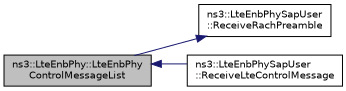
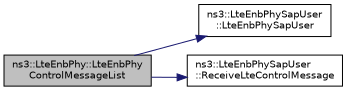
(265, 21) -> (265, 21)
(174, 64) -> (164, 77)
